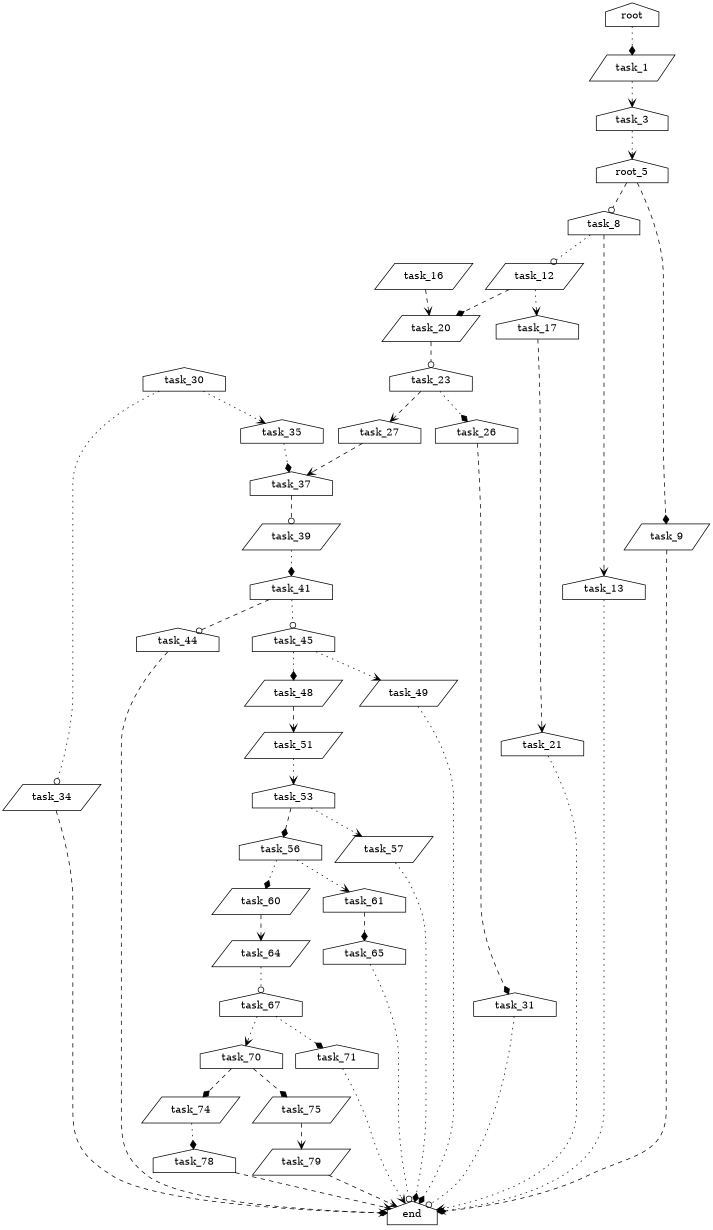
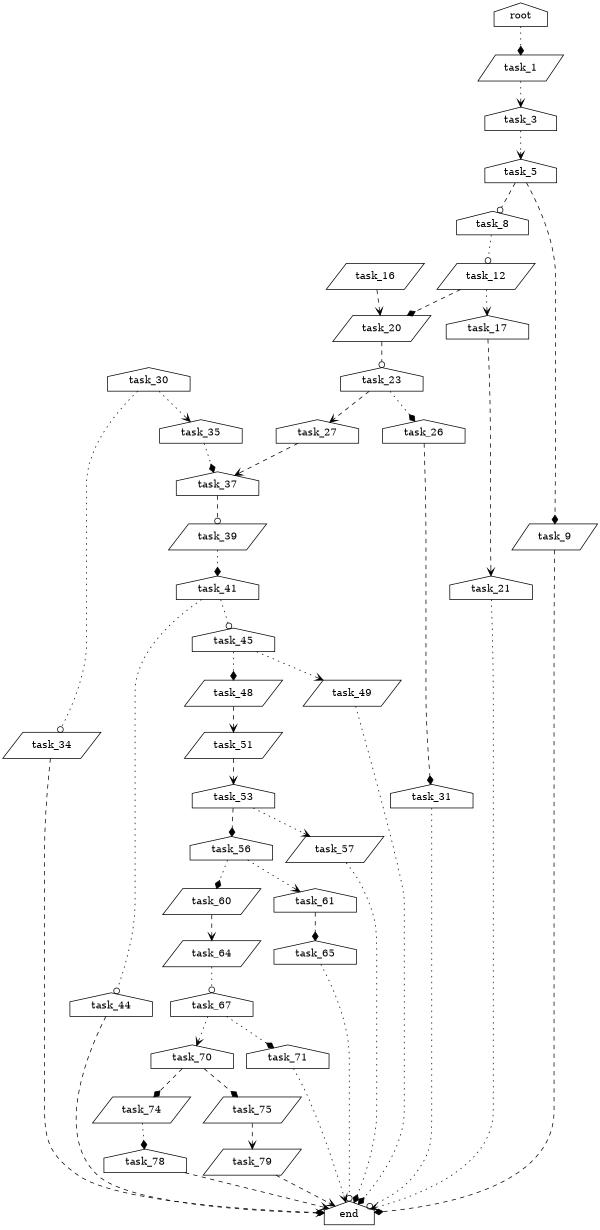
(632, 172) -> (521, 172)
(604, 589) -> none
(236, 615) -> (135, 782)
(294, 768) -> (233, 768)
